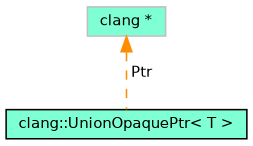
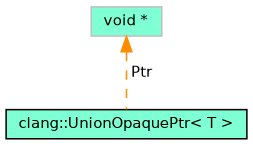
(127, 21) -> (127, 21)
